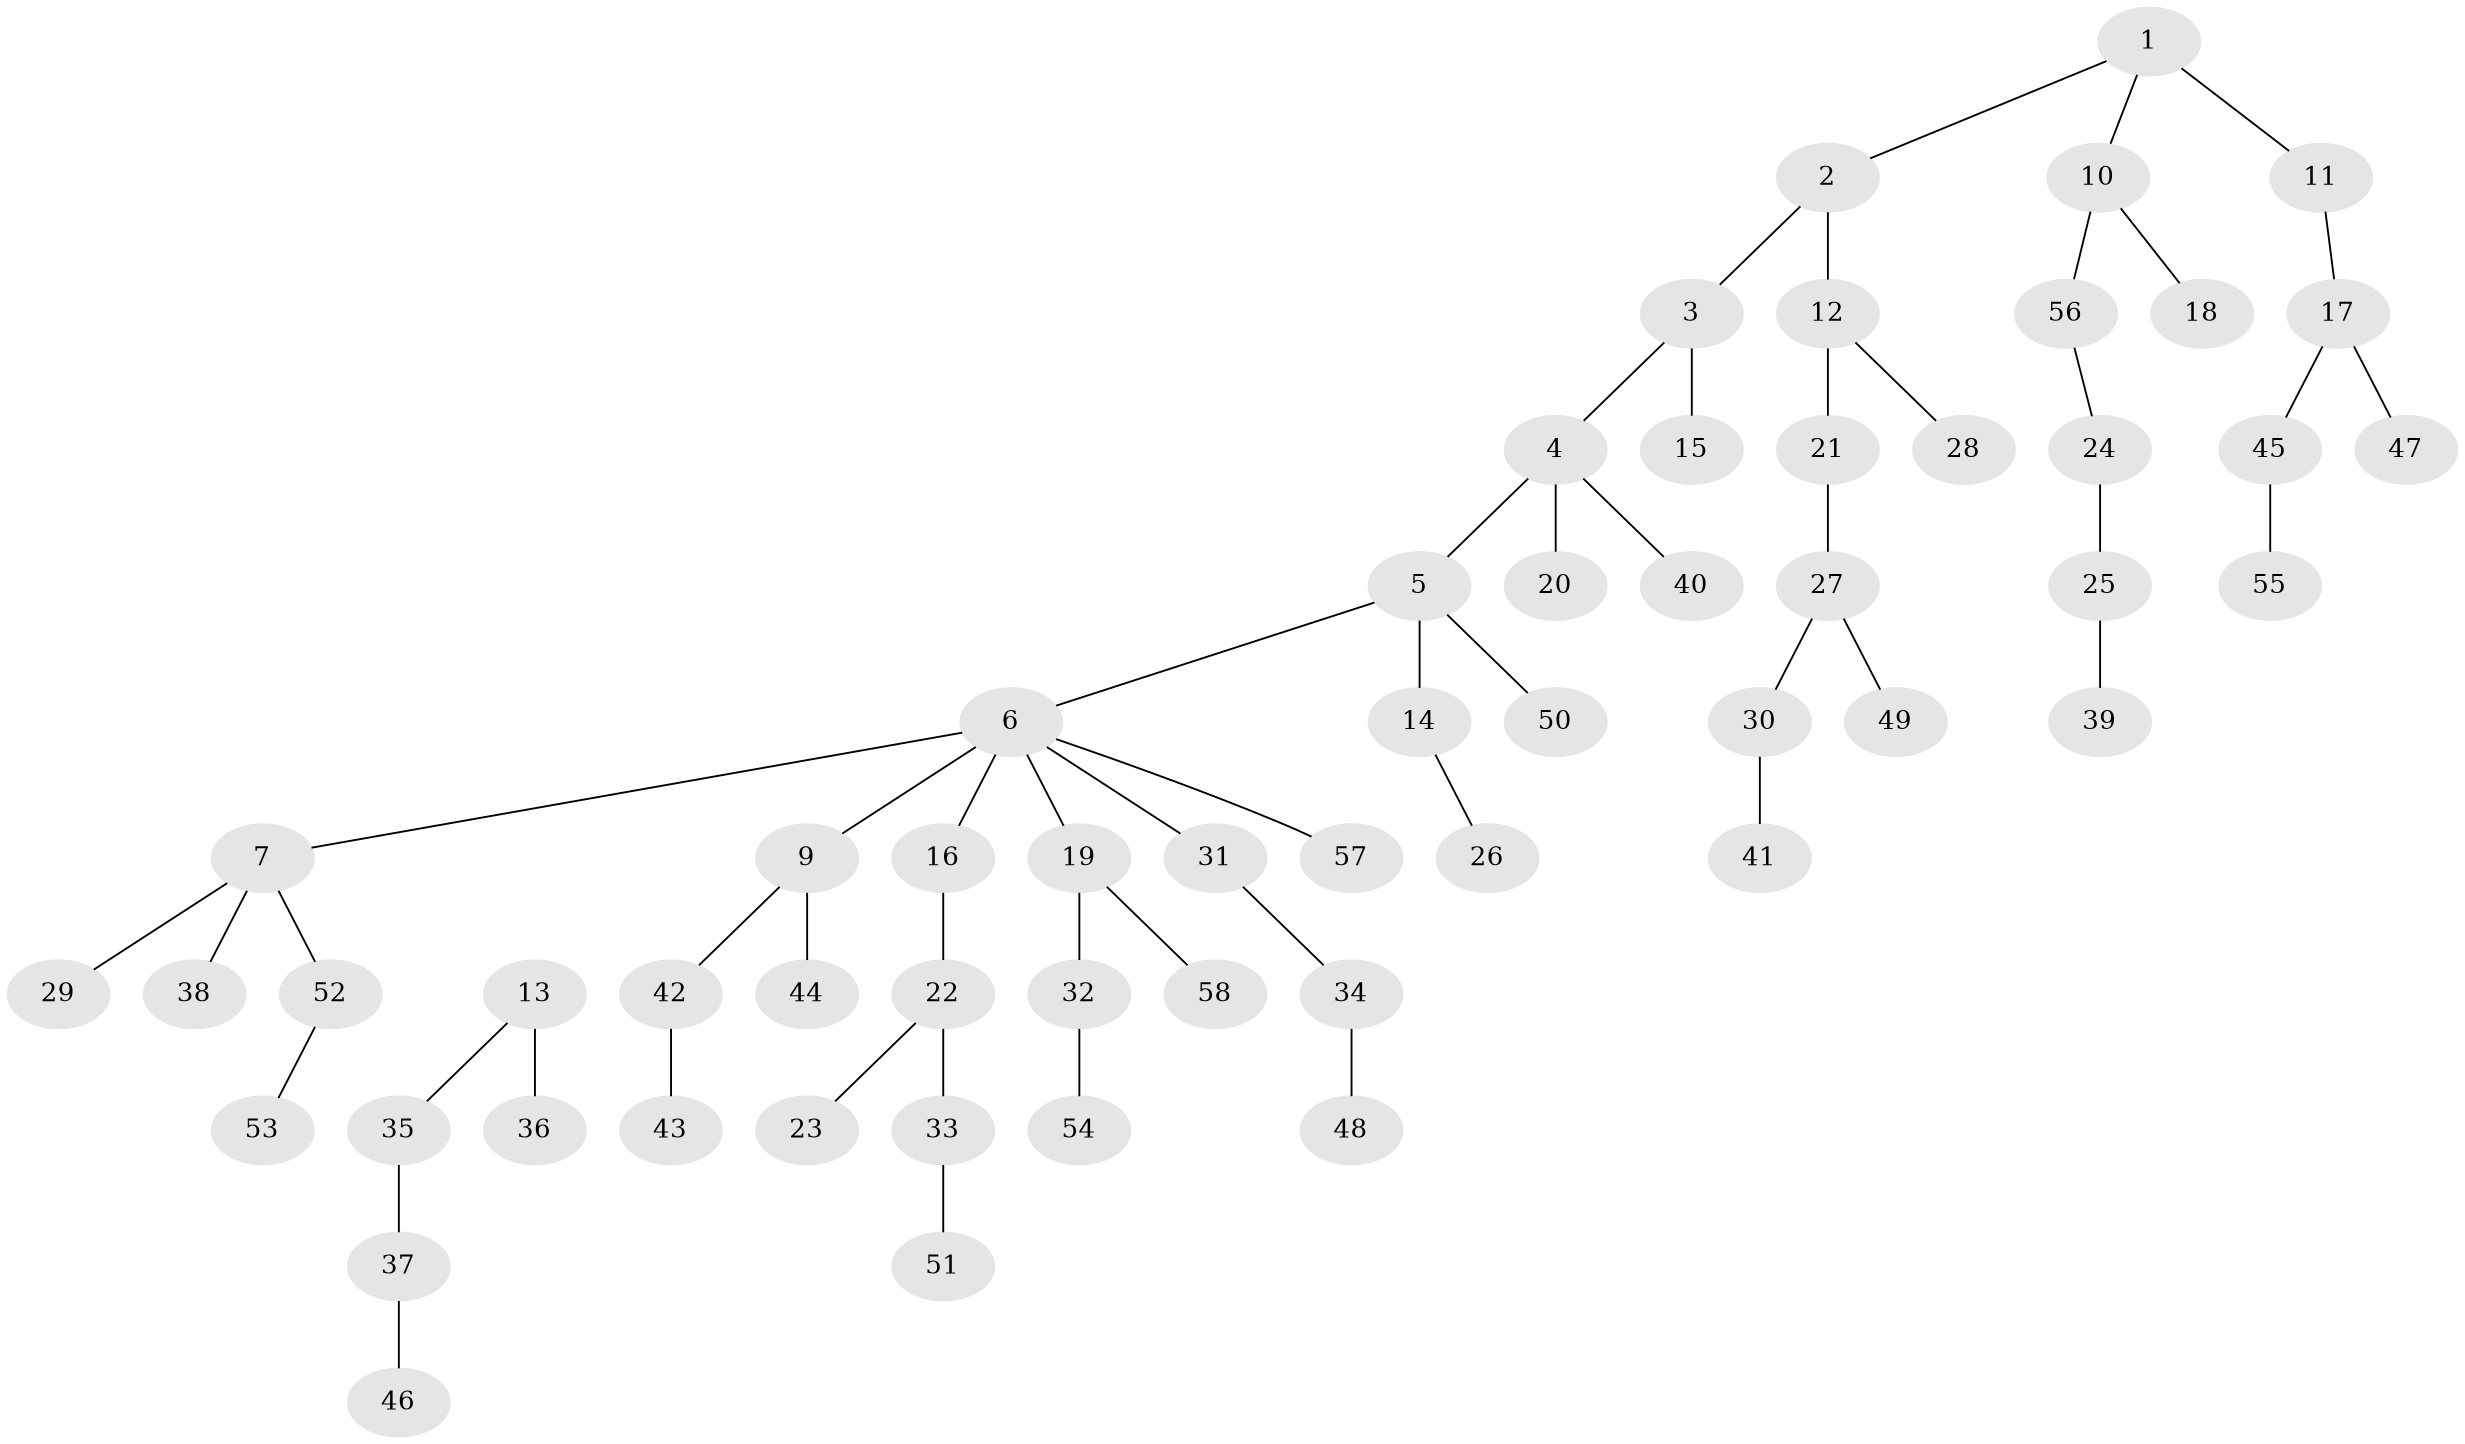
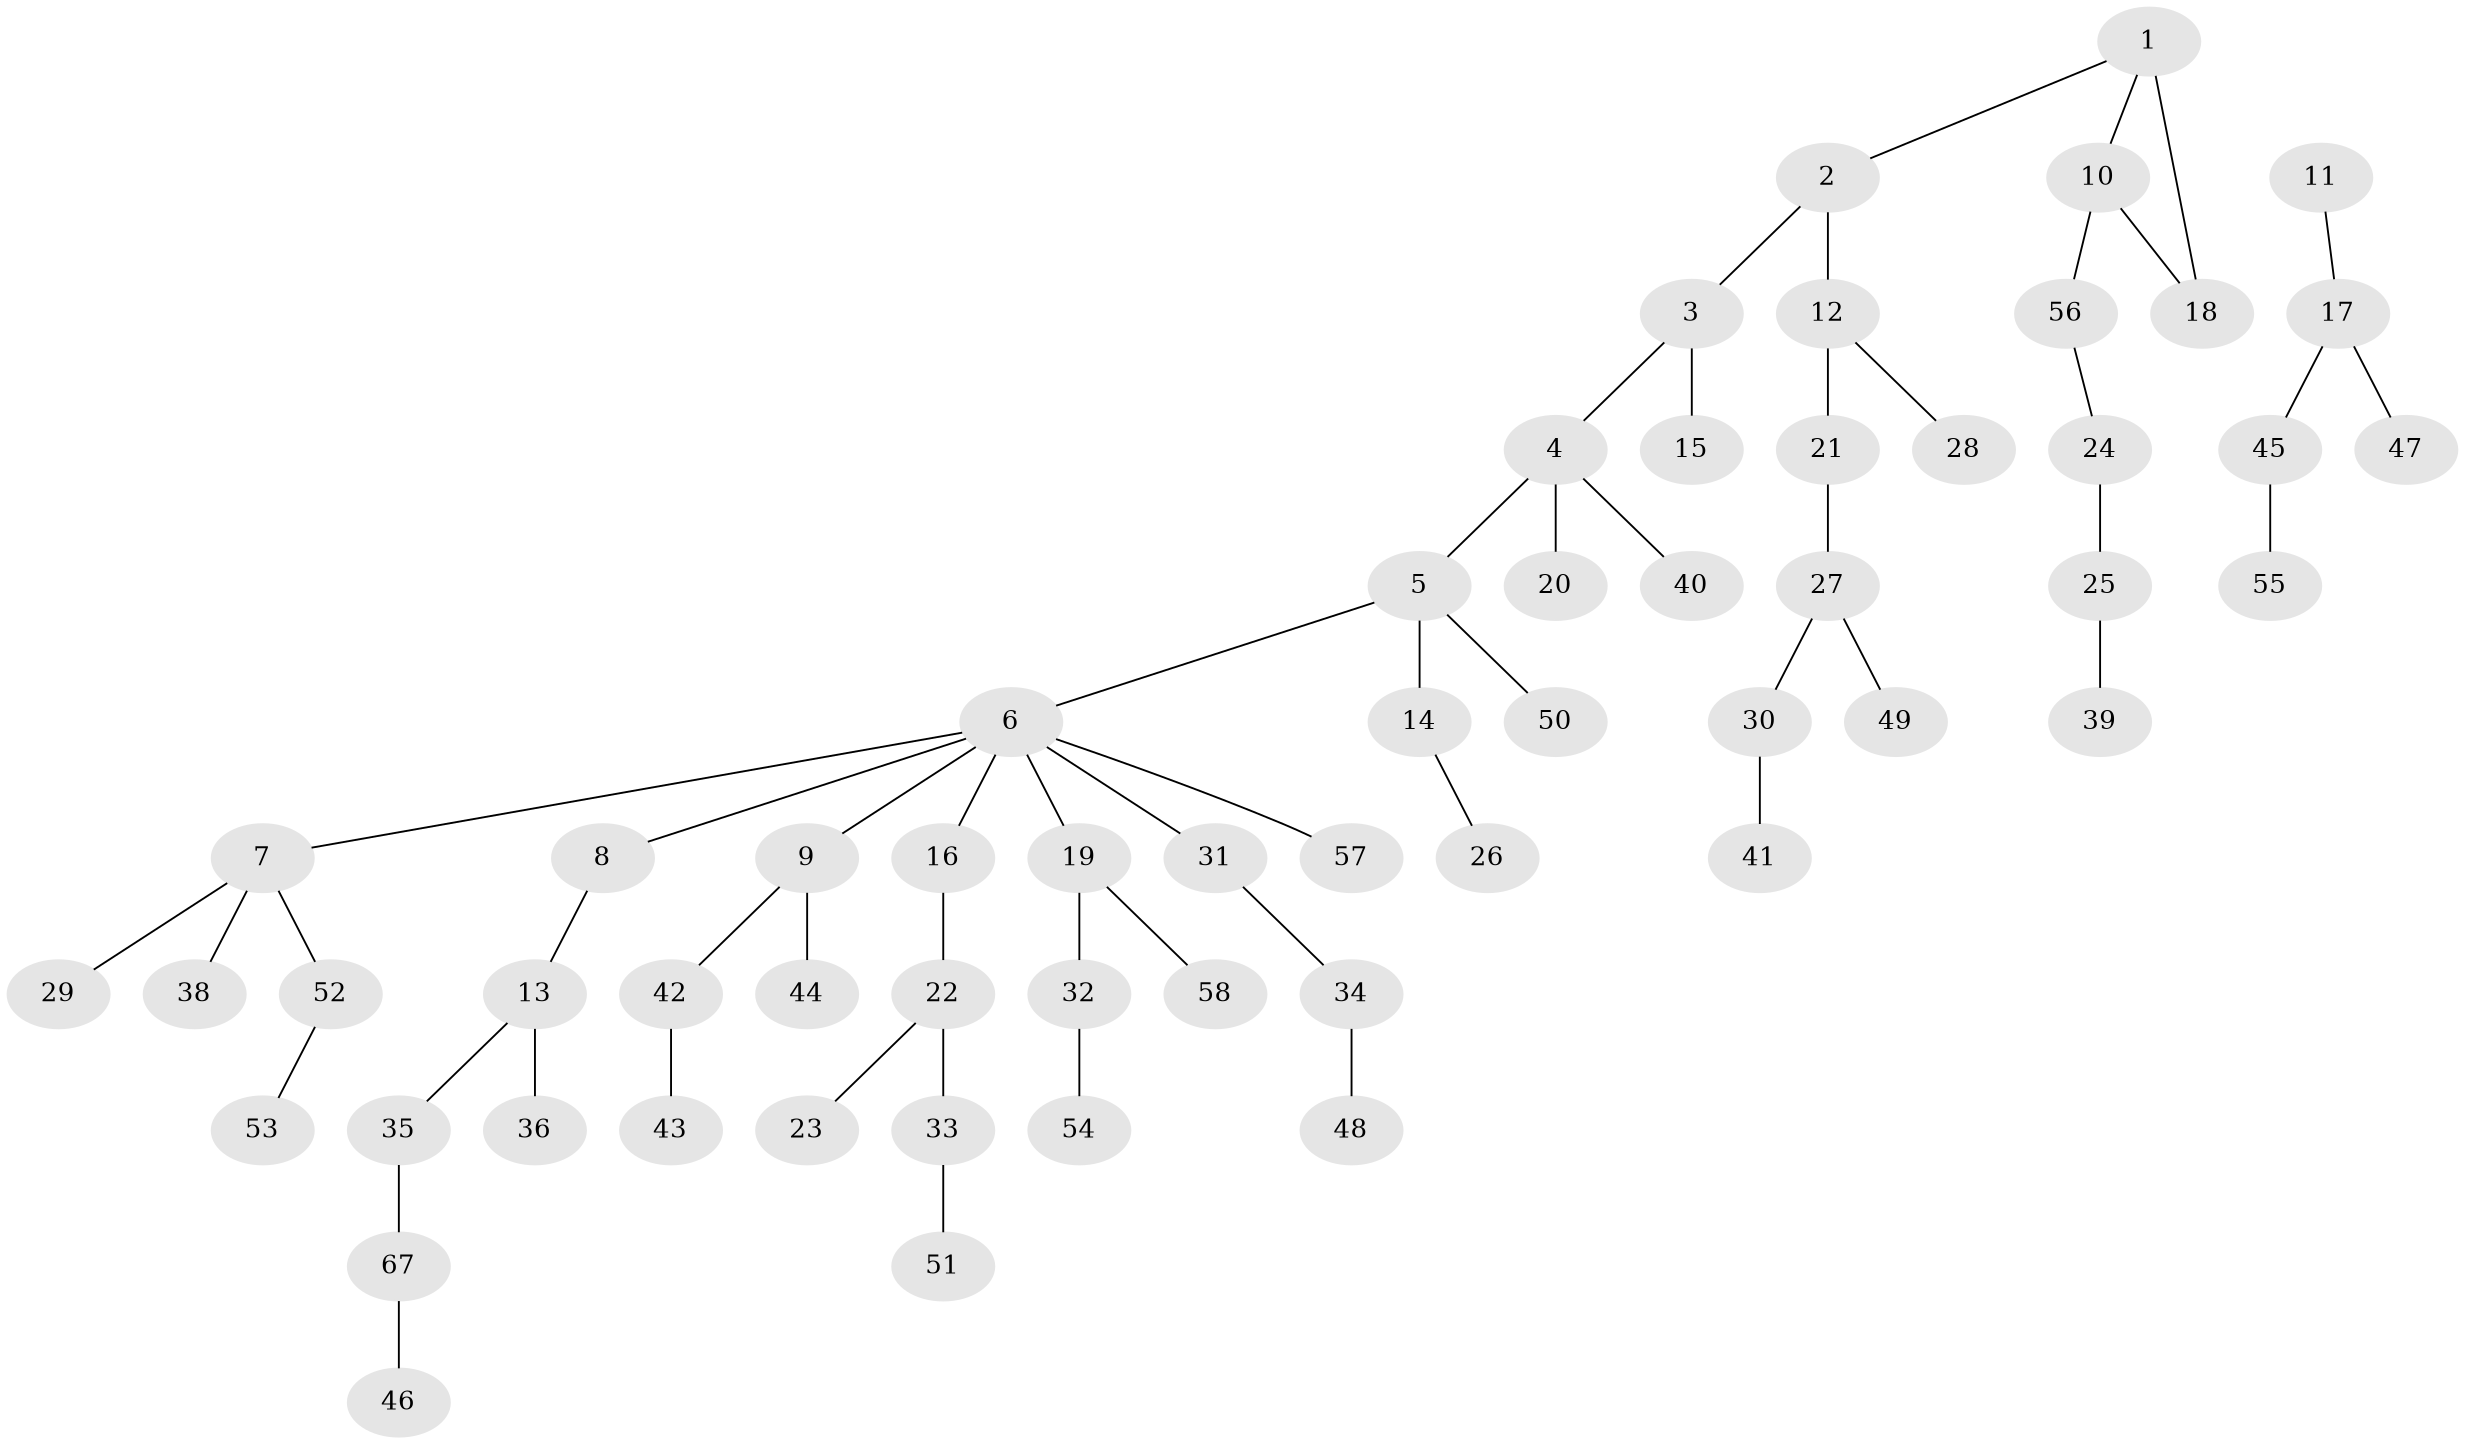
(2235, 110) -> (2176, 178)
none -> (603, 858)
(399, 1266) -> (399, 1266)
